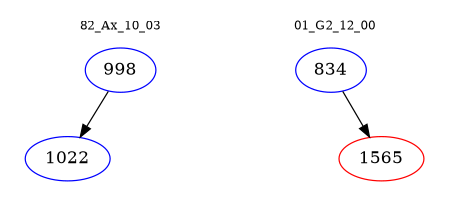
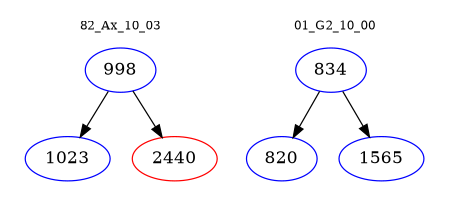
(335, 26) -> (335, 26)
(68, 159) -> (68, 159)
none -> (175, 159)
none -> (282, 159)
(381, 159) -> (381, 159)
